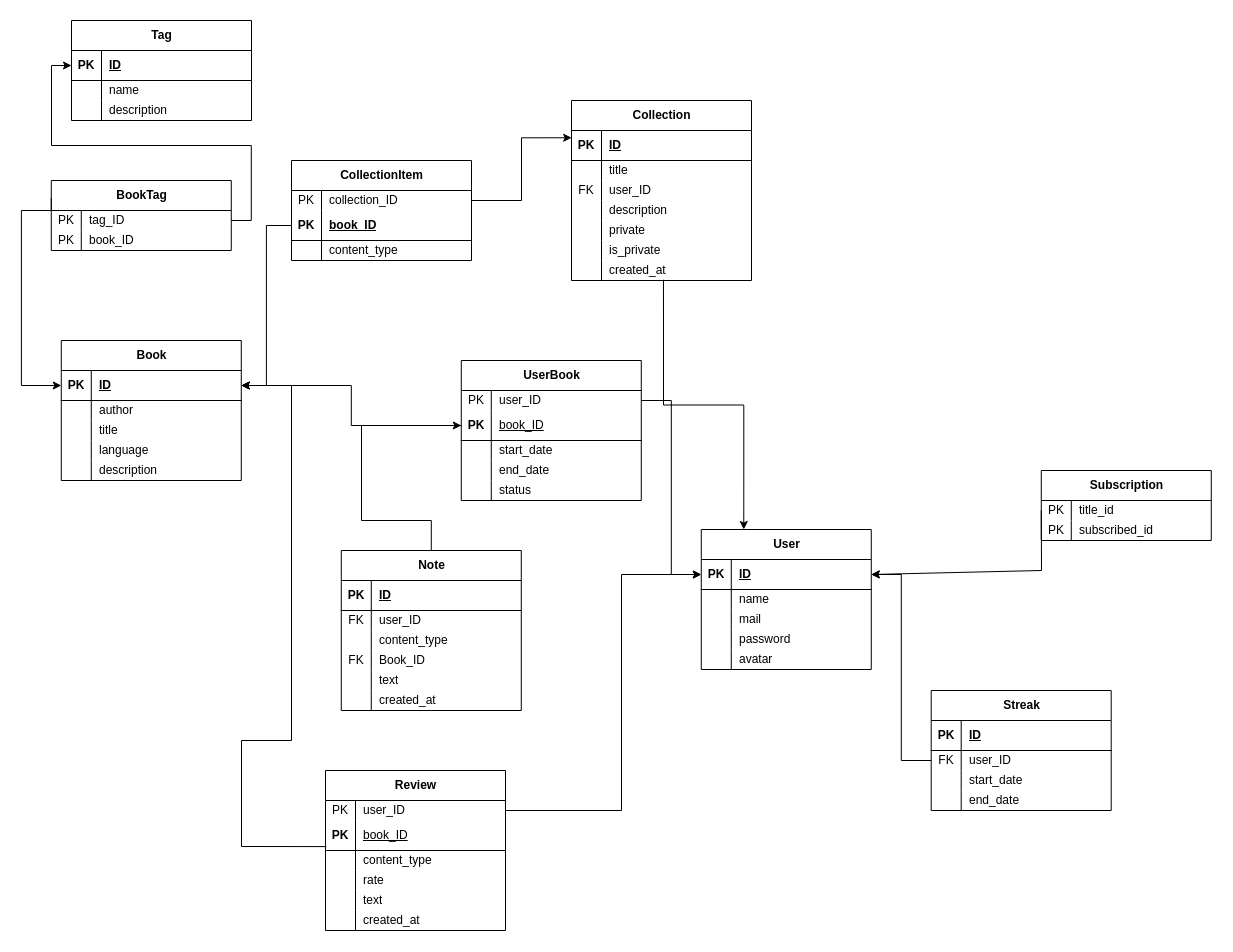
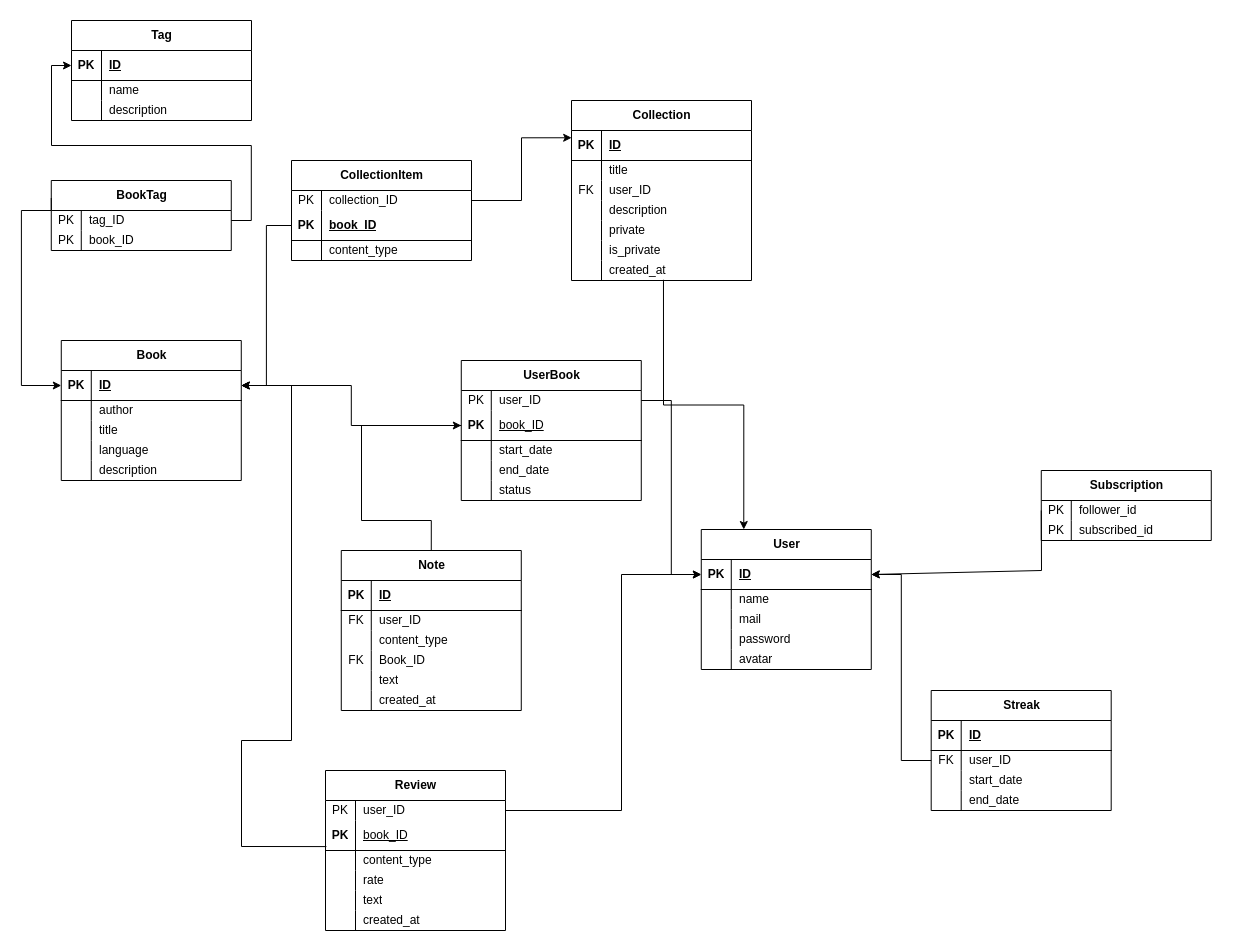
(1102, 511) -> (1112, 511)
